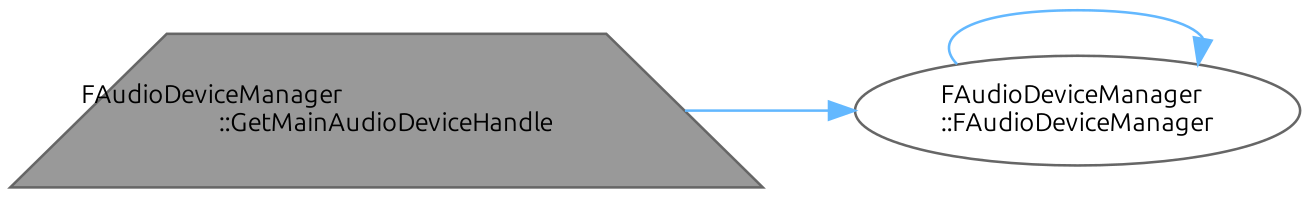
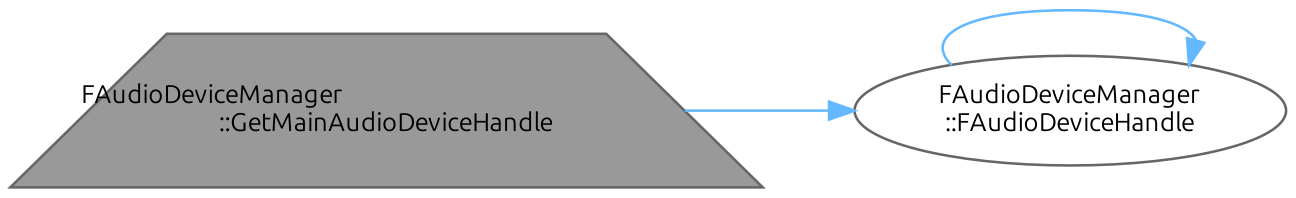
(1078, 111) -> (1070, 111)
